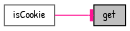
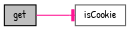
(71, 15) -> (53, 15)
